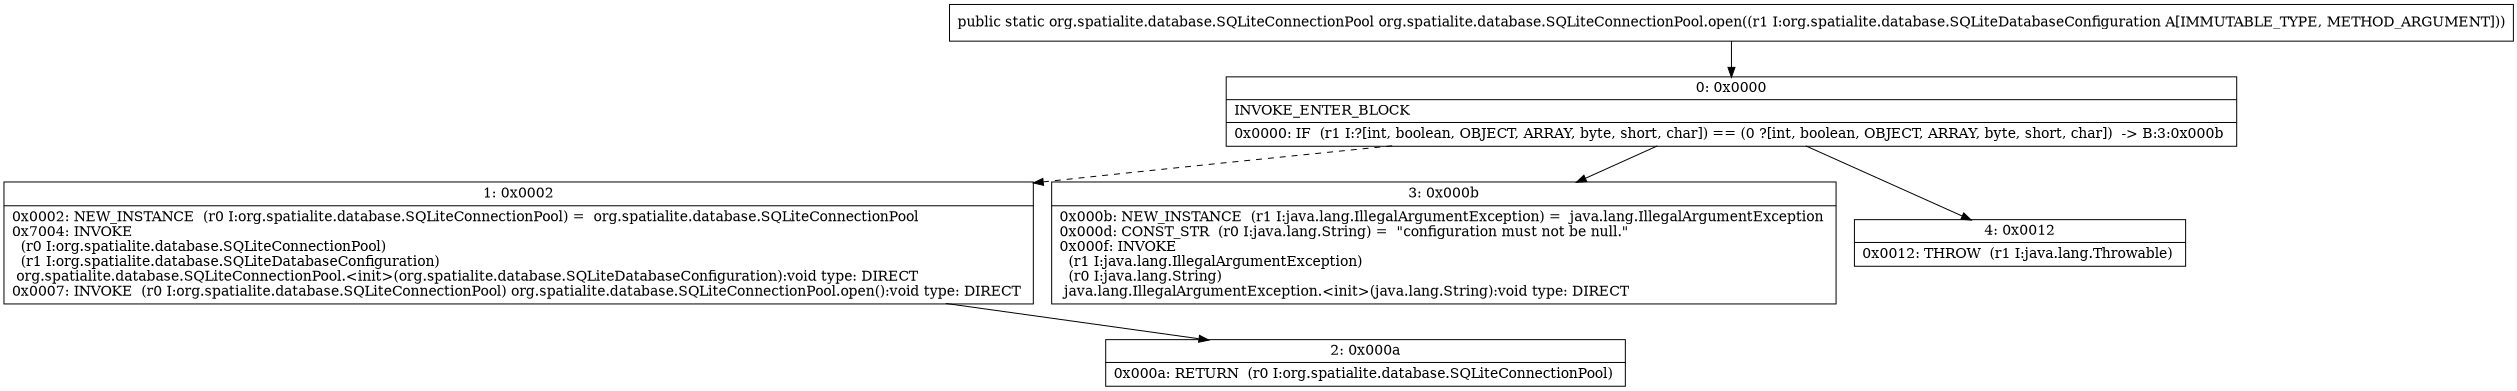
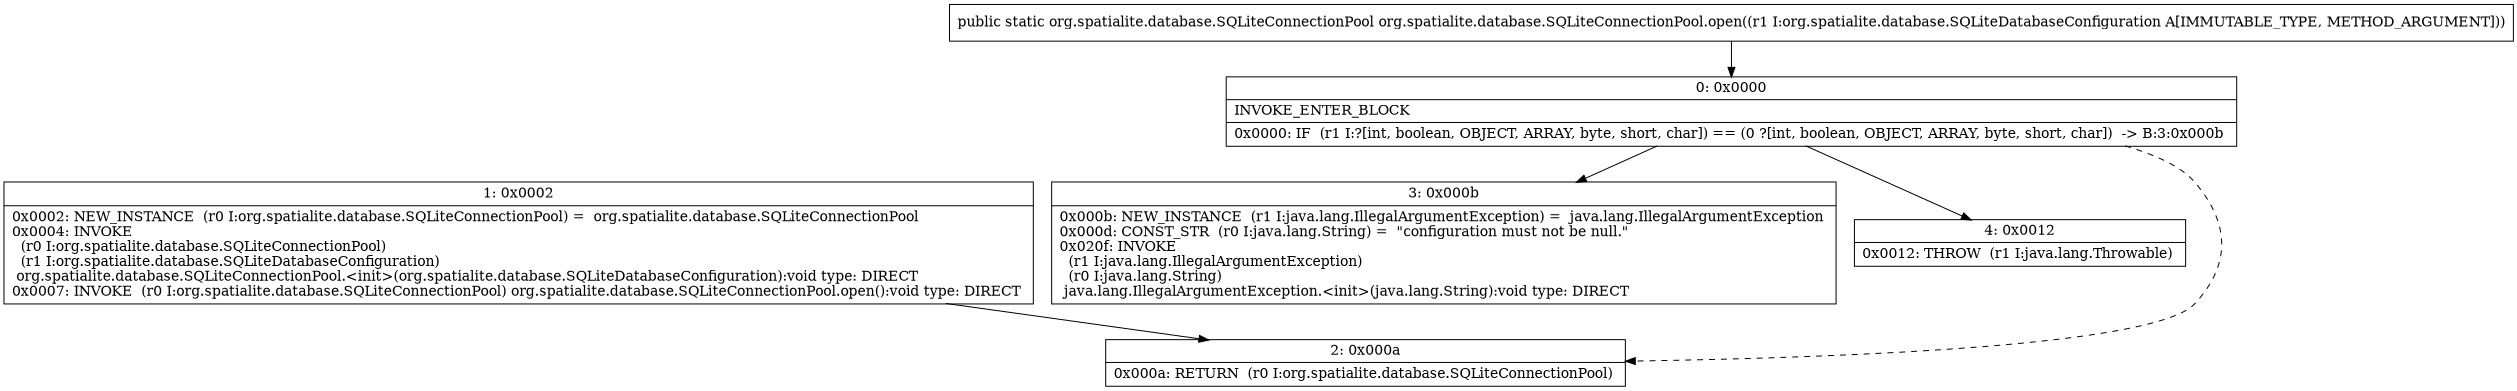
(1218, 164) -> (2025, 342)
(77, 232) -> (77, 232)
(1123, 247) -> (1123, 247)
